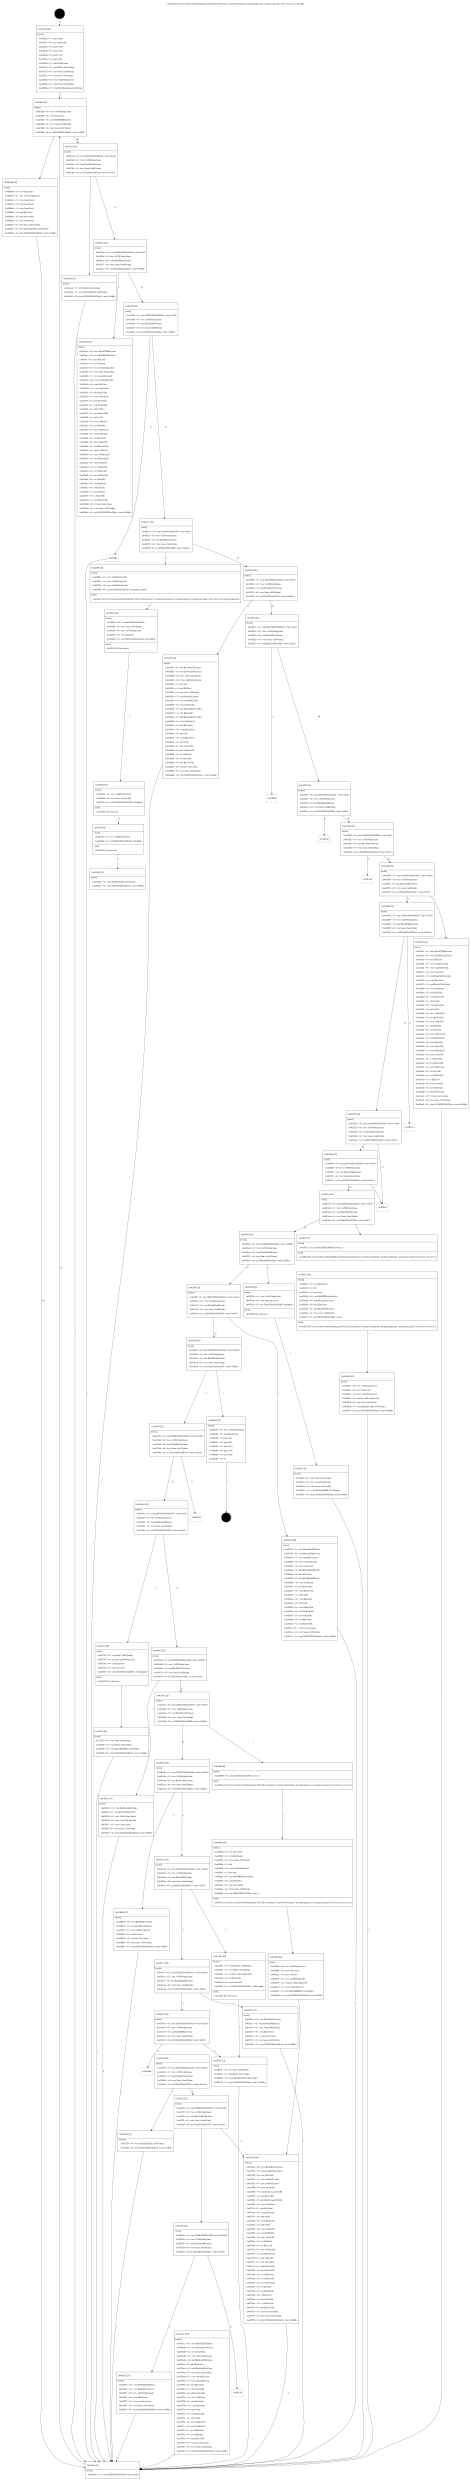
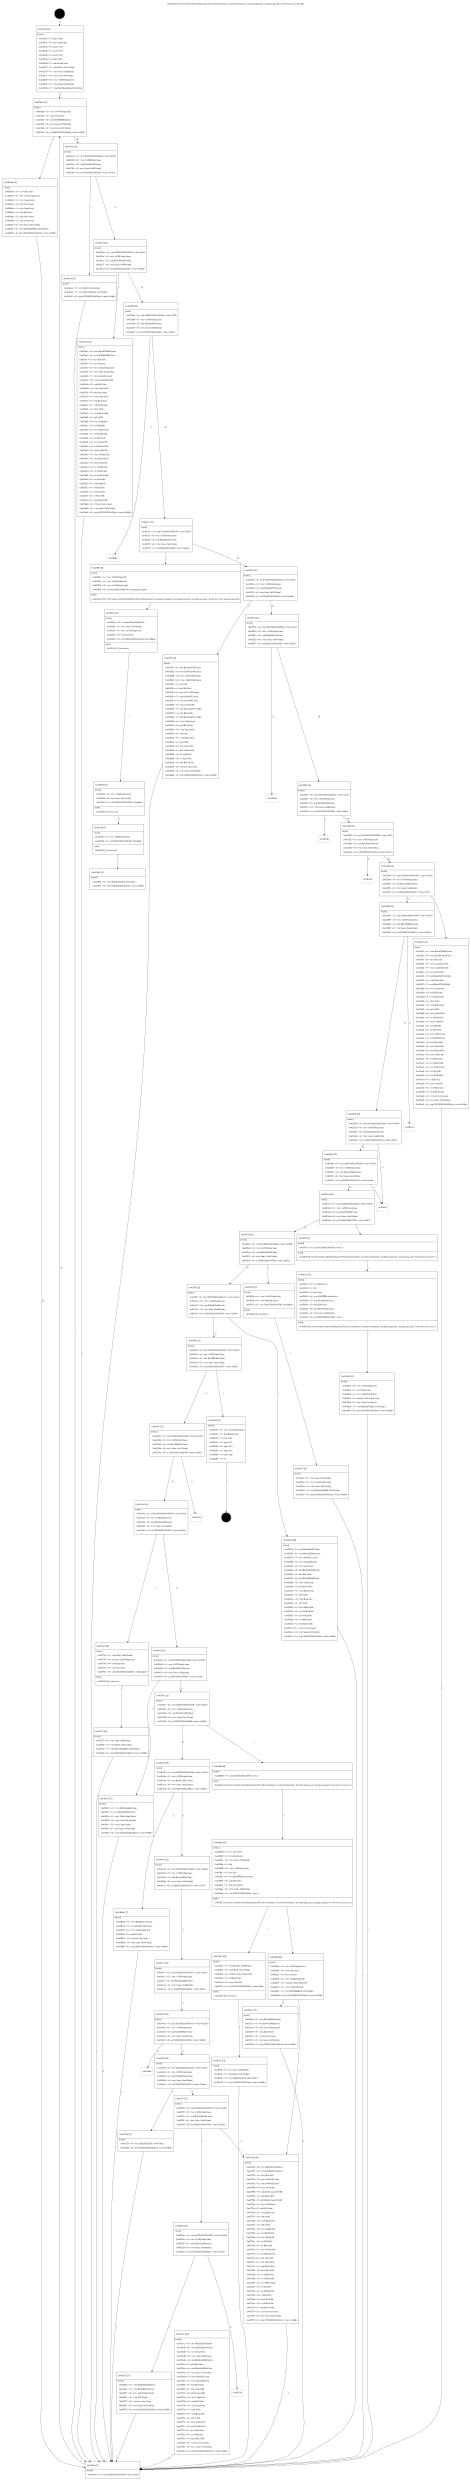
none -> (367, 1265)
(86, 1504) -> (81, 1490)
(208, 1921) -> (259, 1929)
(220, 2003) -> (283, 2002)
(211, 2050) -> (182, 2049)
